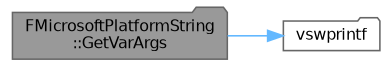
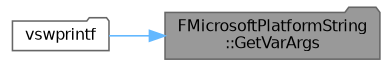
(247, 36) -> (129, 36)
